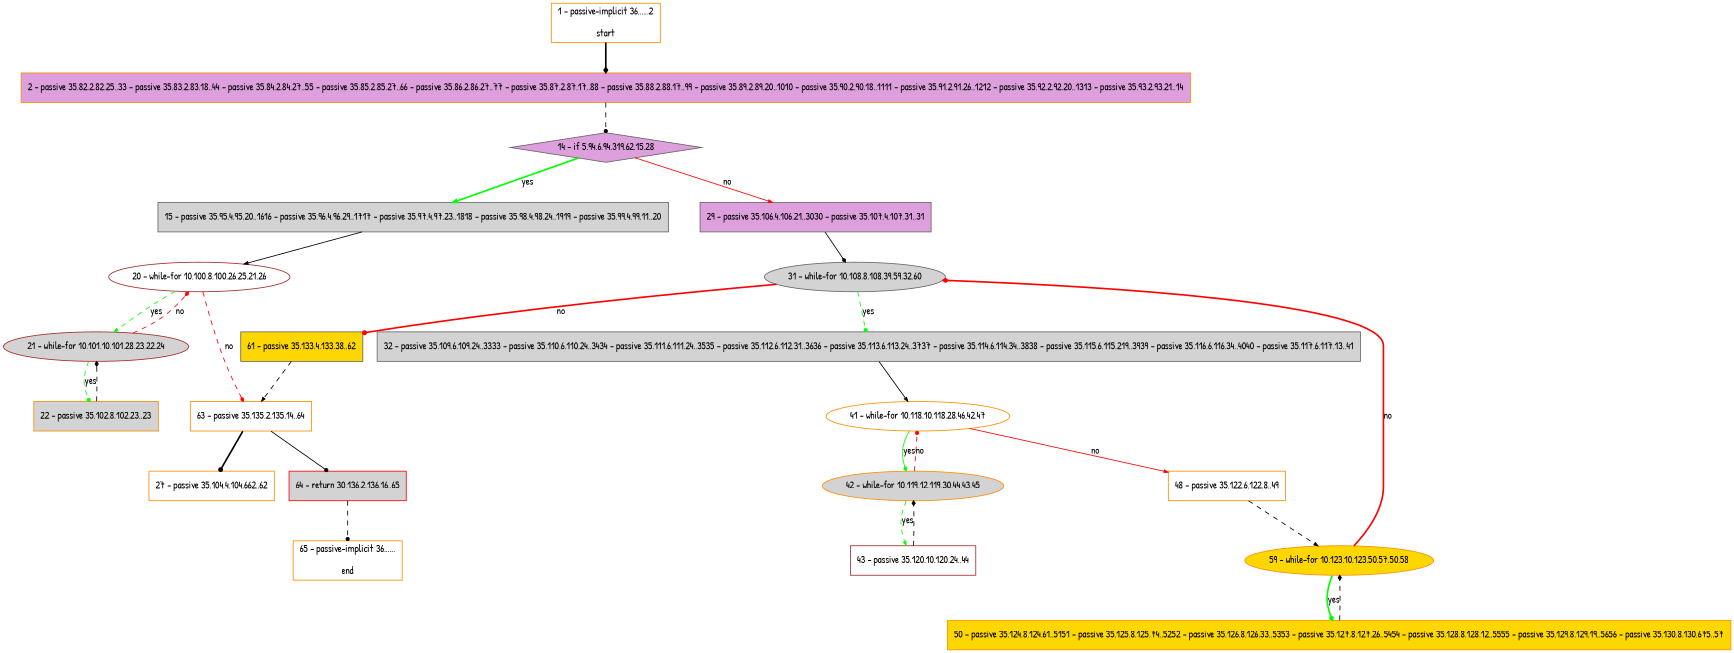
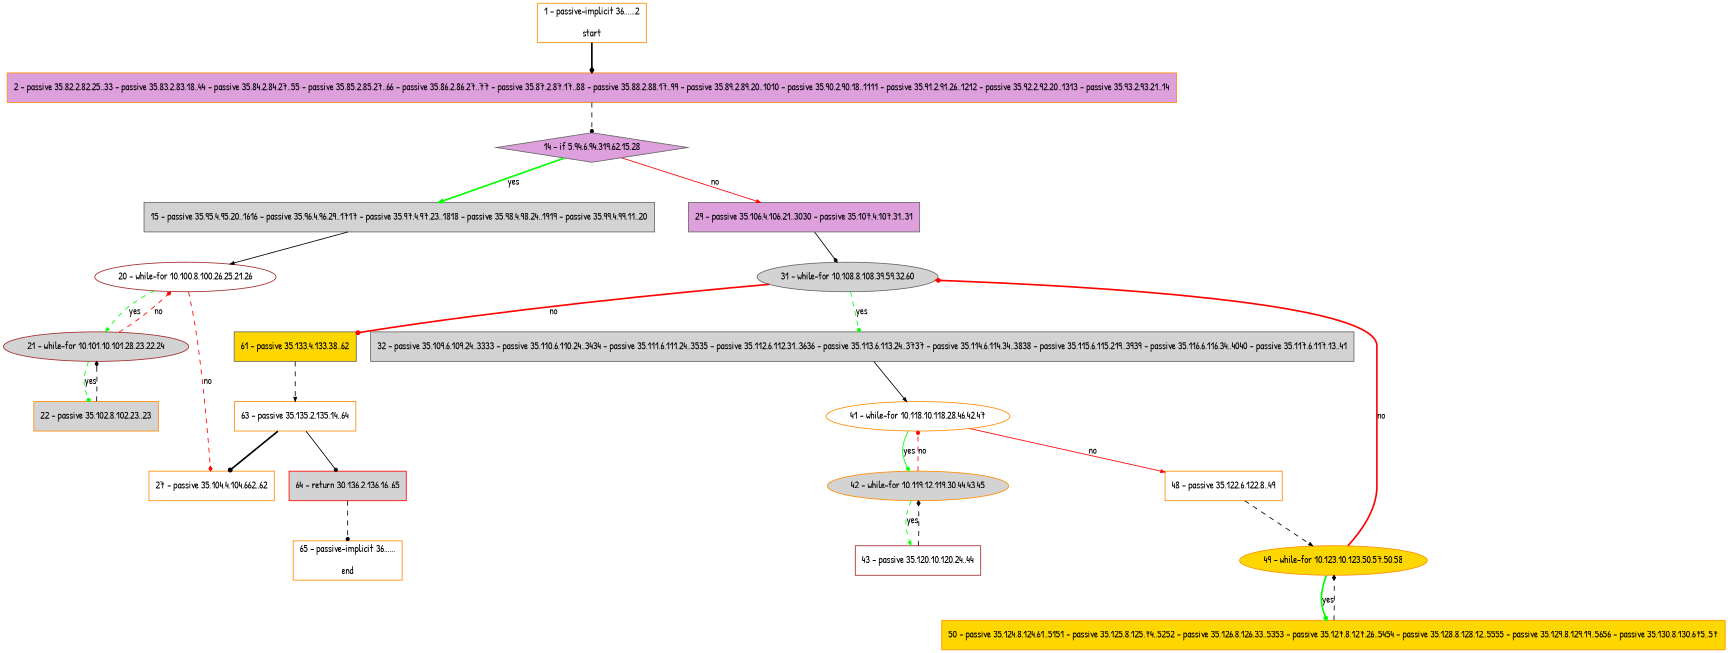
(219, 346) -> (202, 379)
(1339, 560) -> (1333, 560)
